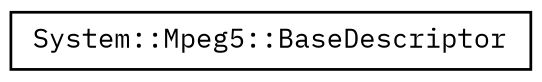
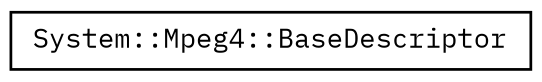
(271, 41) -> (271, 41)
